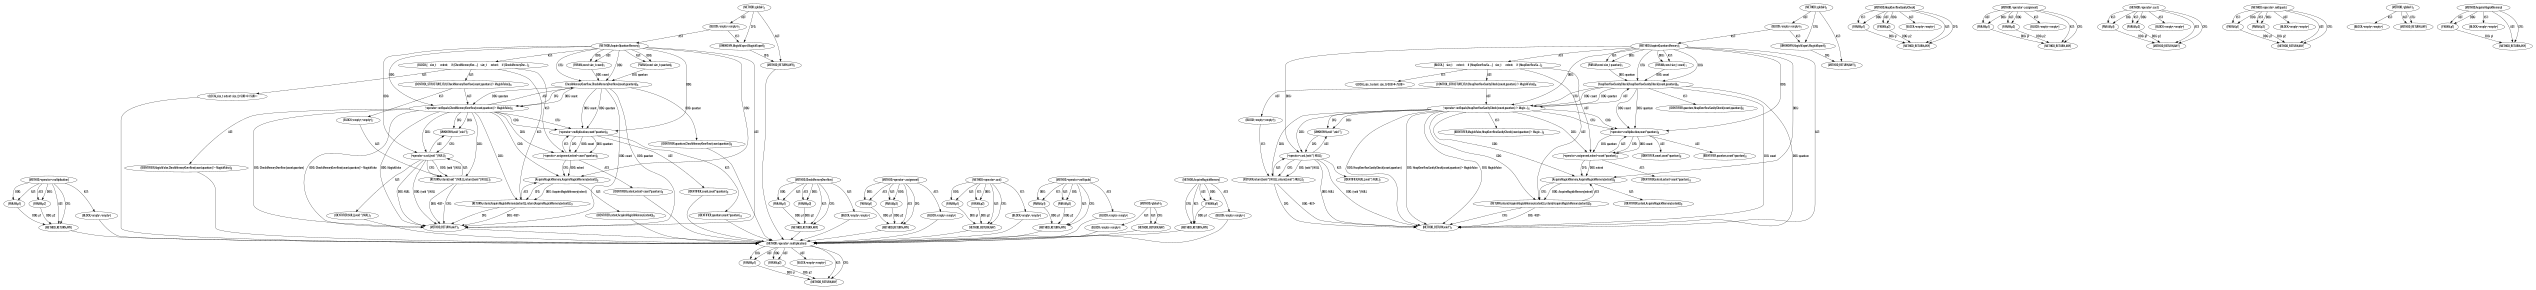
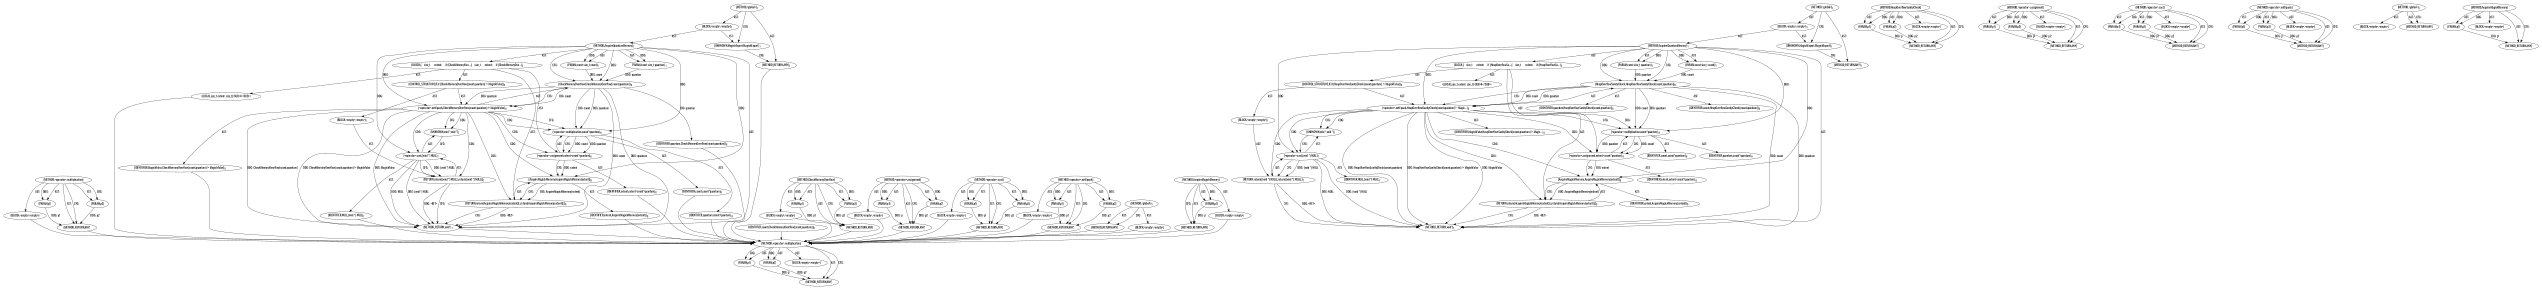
none -> (1725, 108)
none -> (781, 228)
